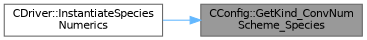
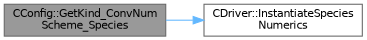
(176, 20) -> (179, 20)
